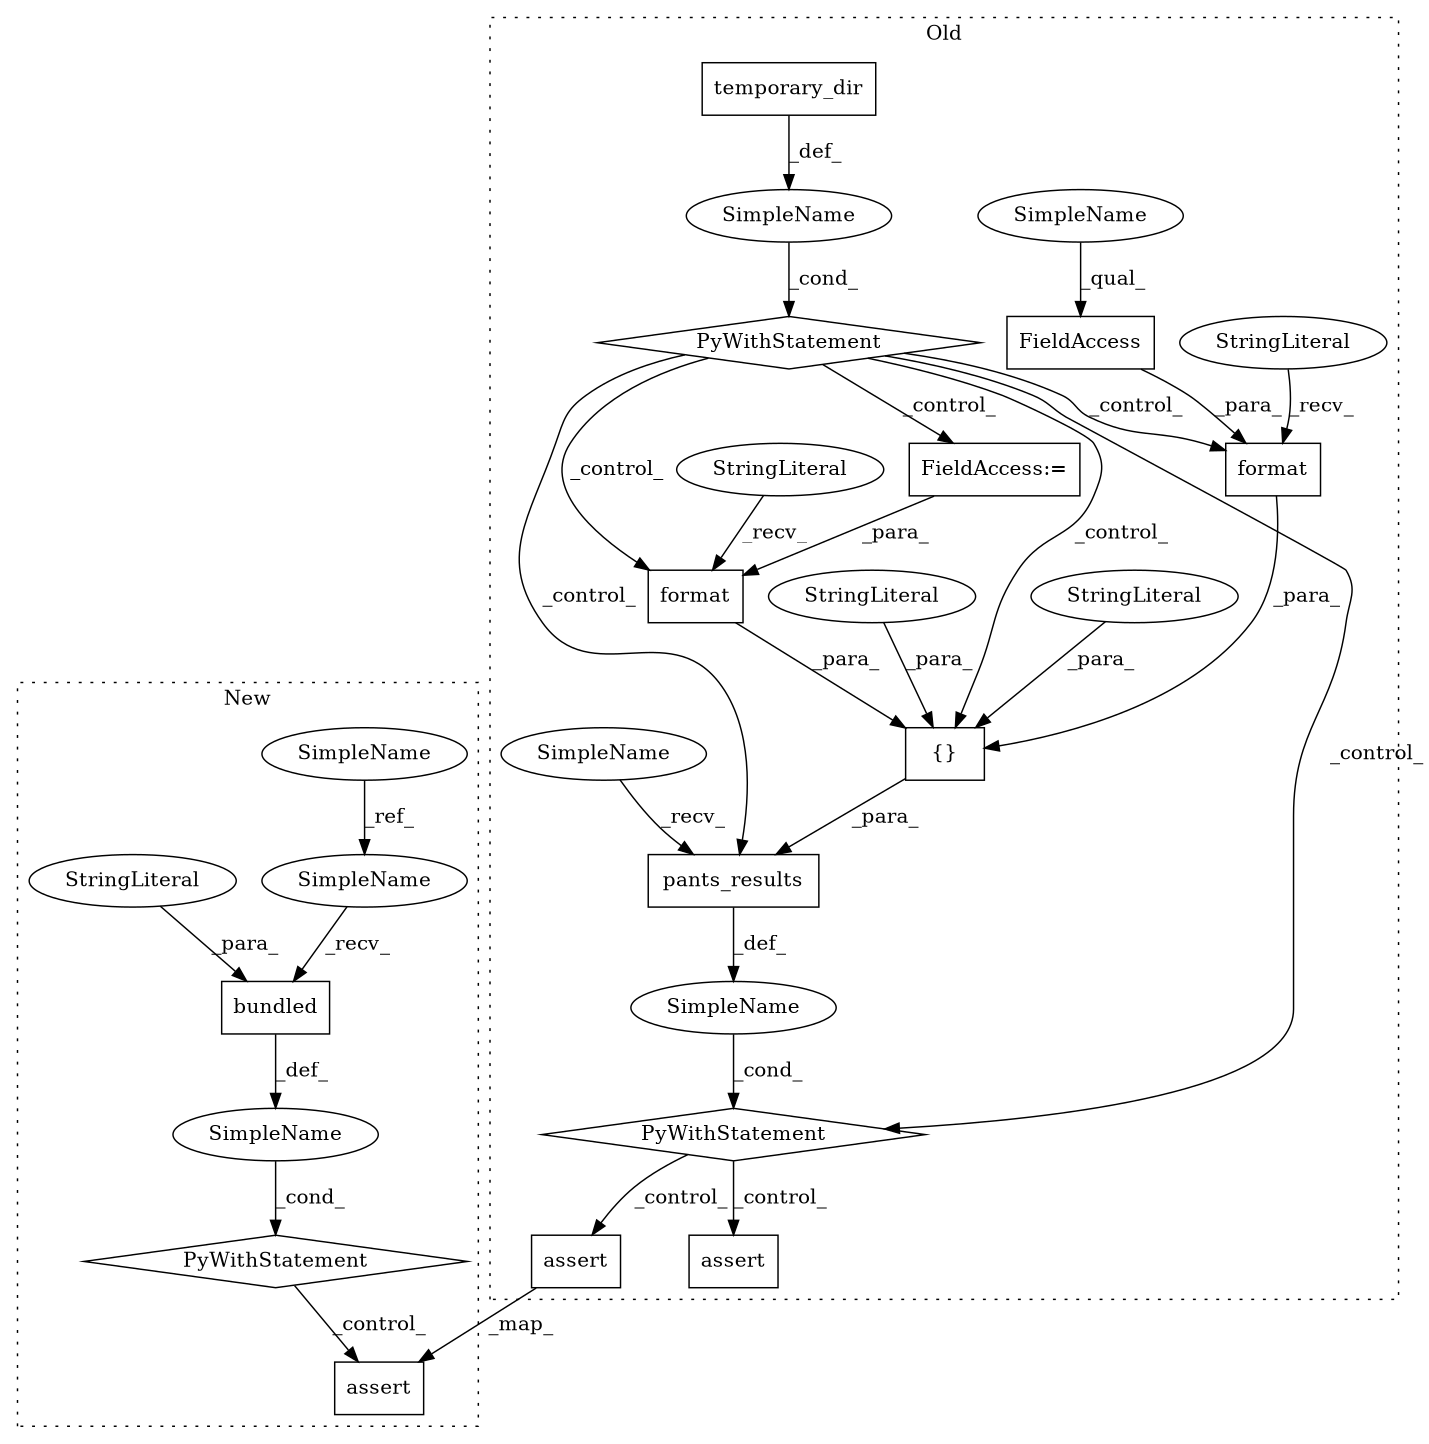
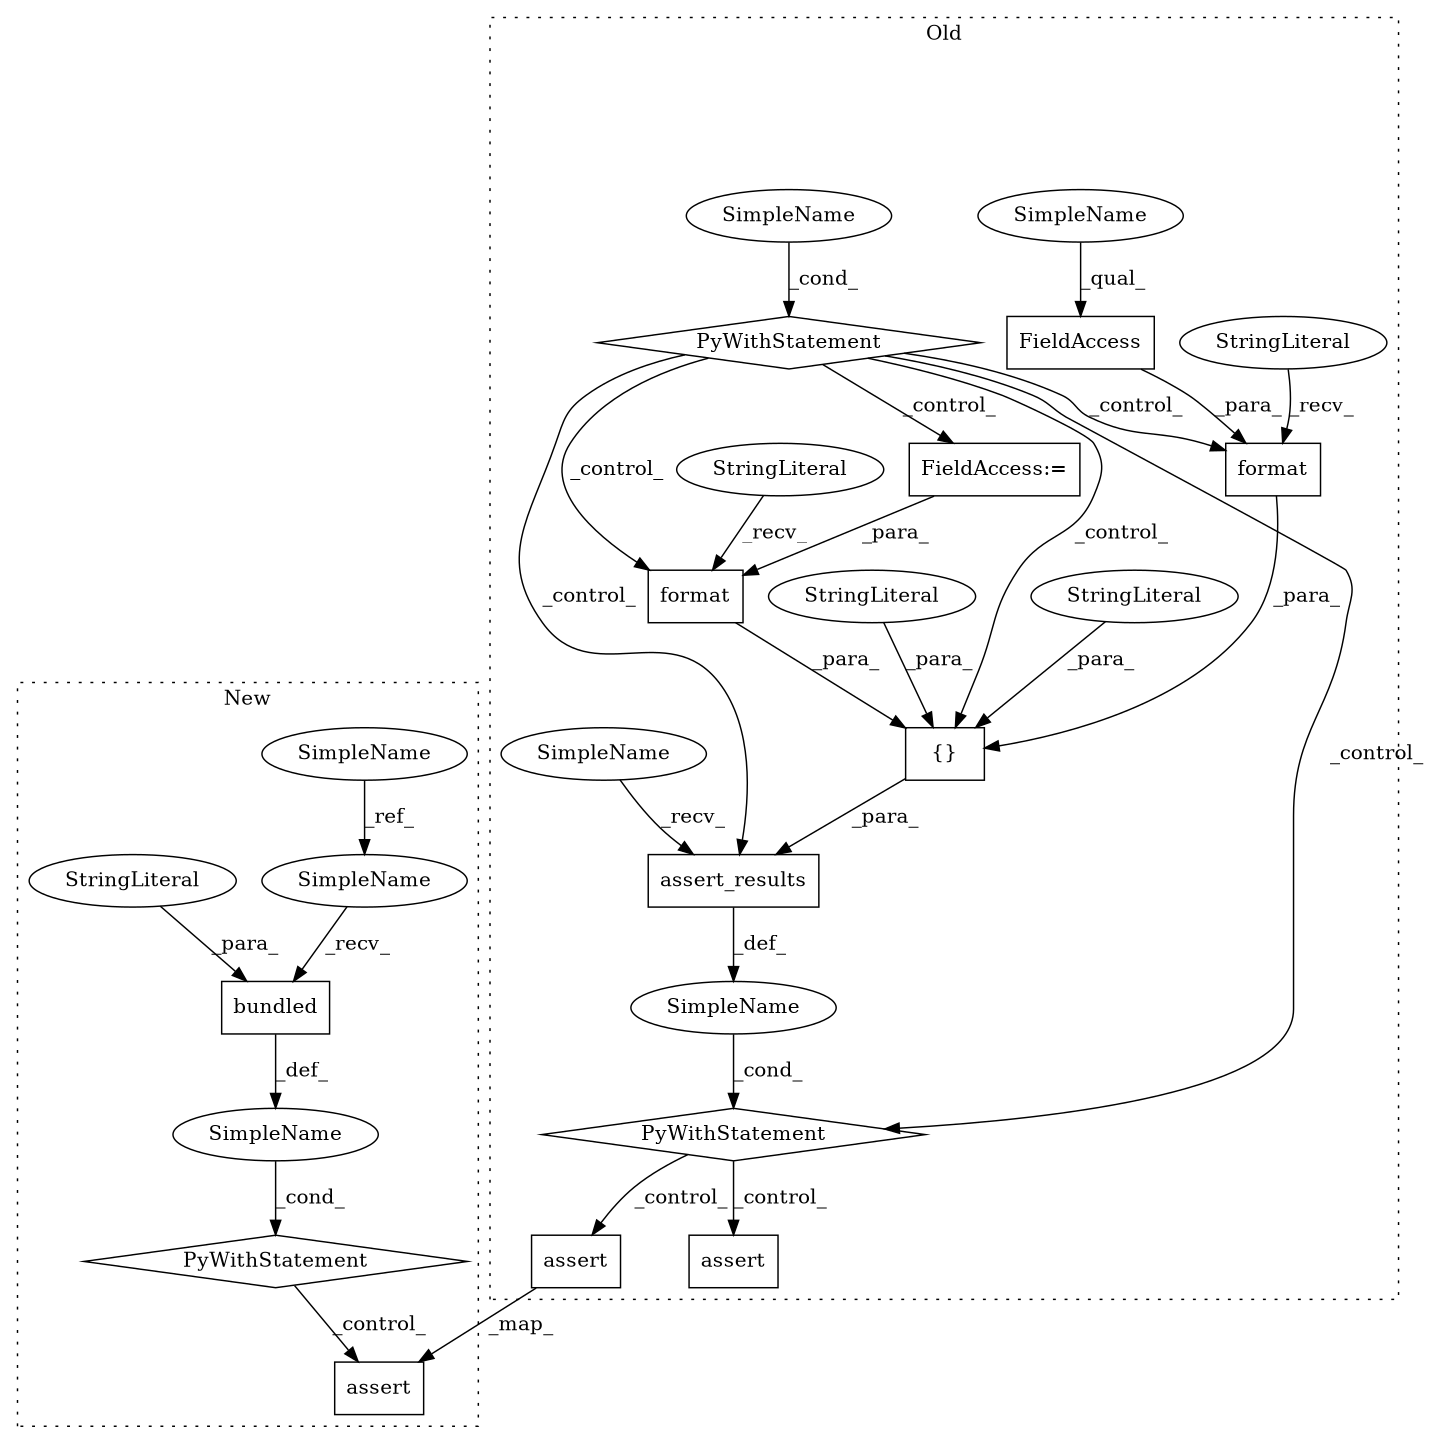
(789, 89) -> none
(734, 881) -> (734, 881)
